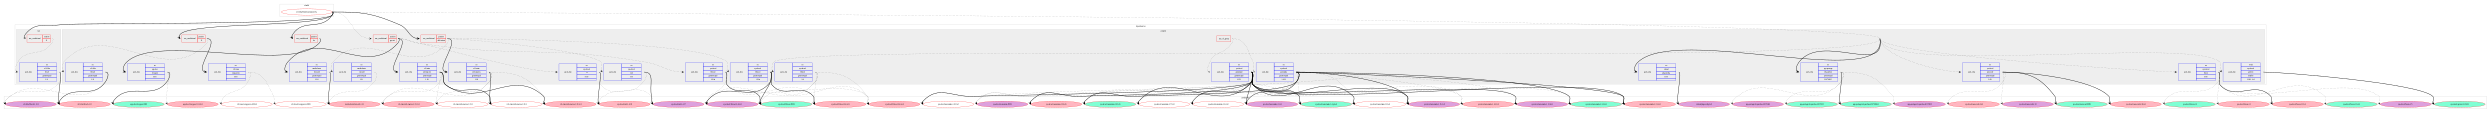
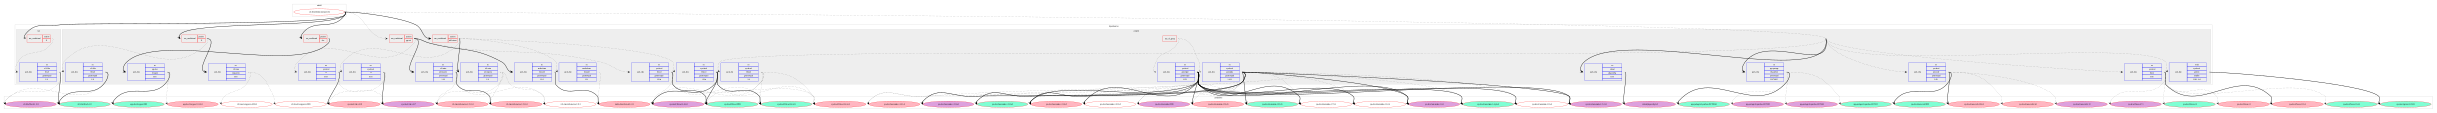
(85, 104) -> (85, 104)
(517, 104) -> none
(840, 104) -> (787, 104)
